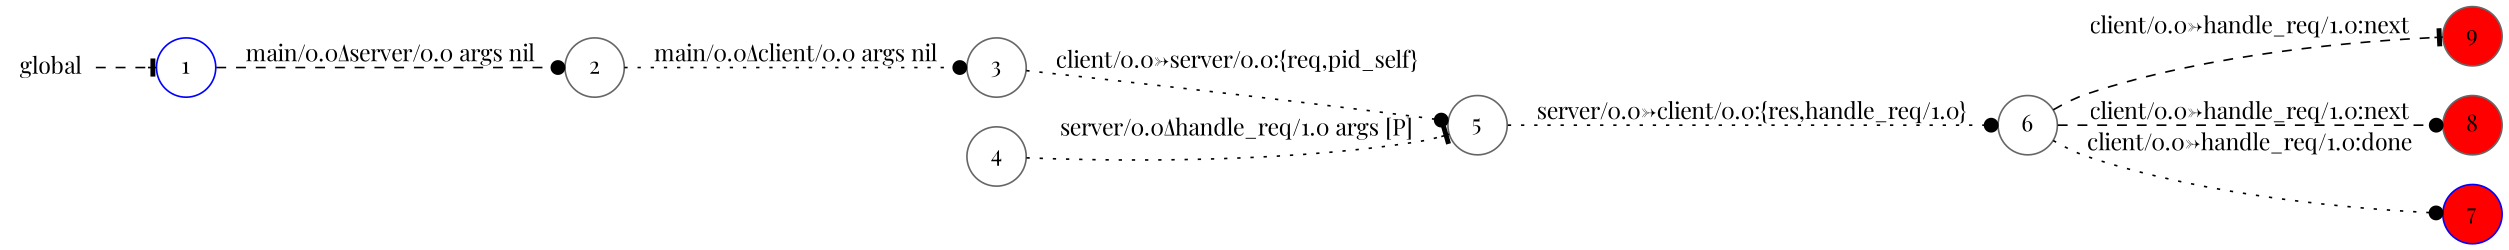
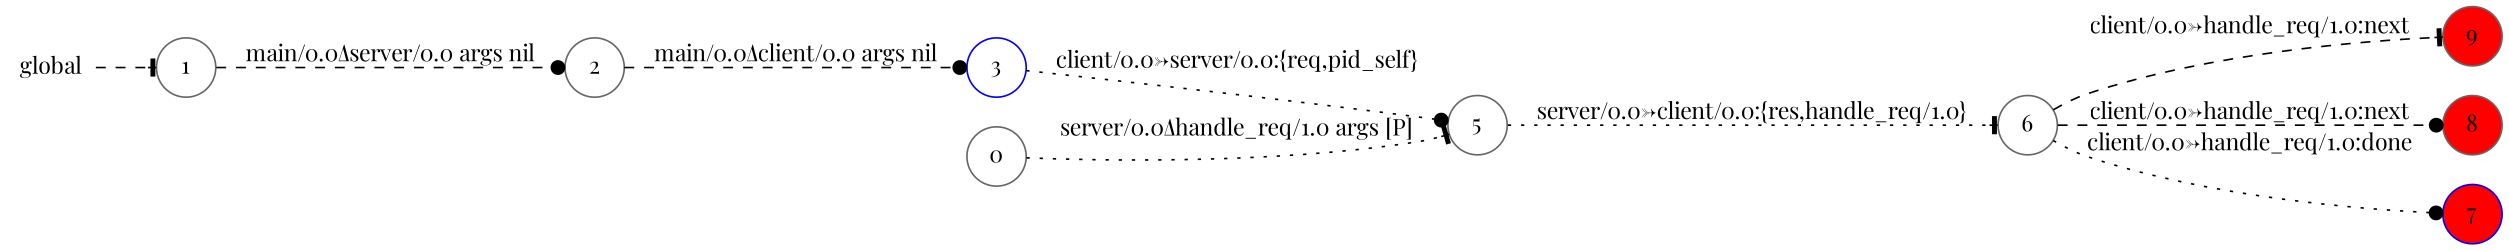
(186, 68) -> (186, 68)
(789, 68) -> (789, 68)
(997, 68) -> (997, 68)
(1748, 125) -> (1748, 125)
(997, 156) -> (997, 156)
